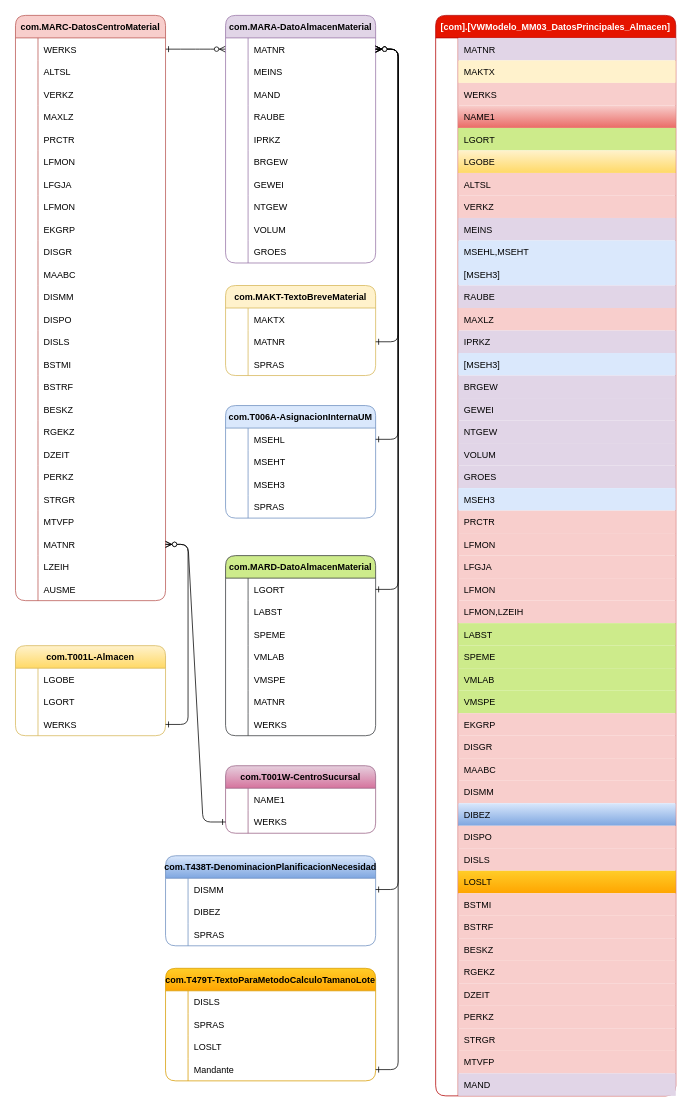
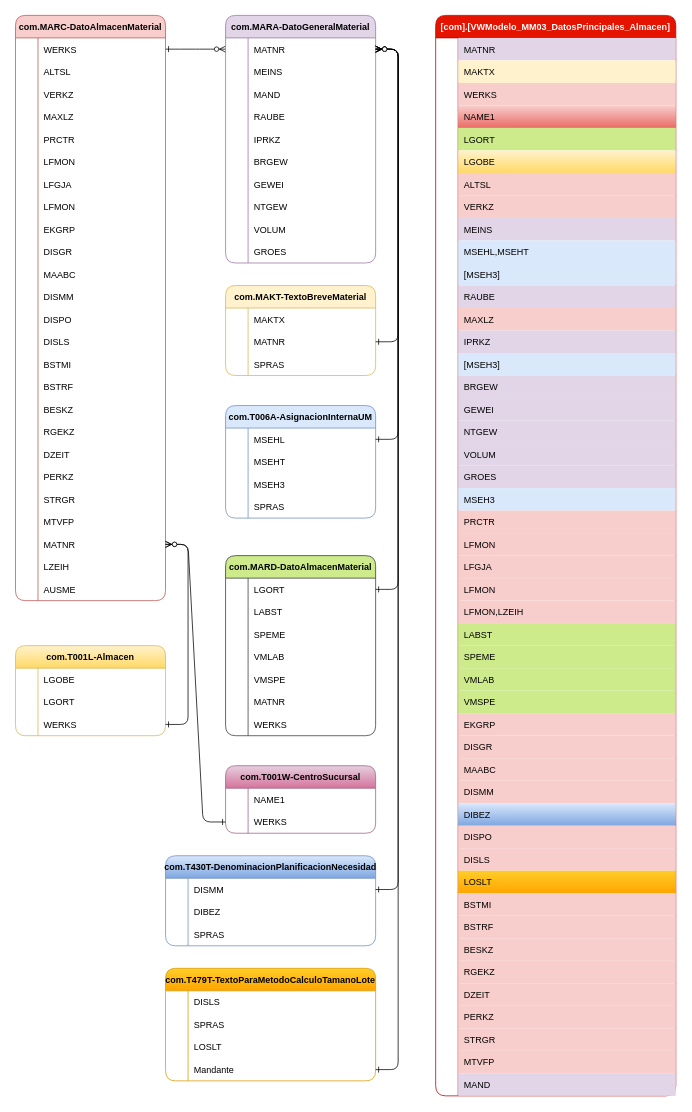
(90, 27) -> (90, 27)
(300, 27) -> (300, 27)
(270, 867) -> (270, 867)
